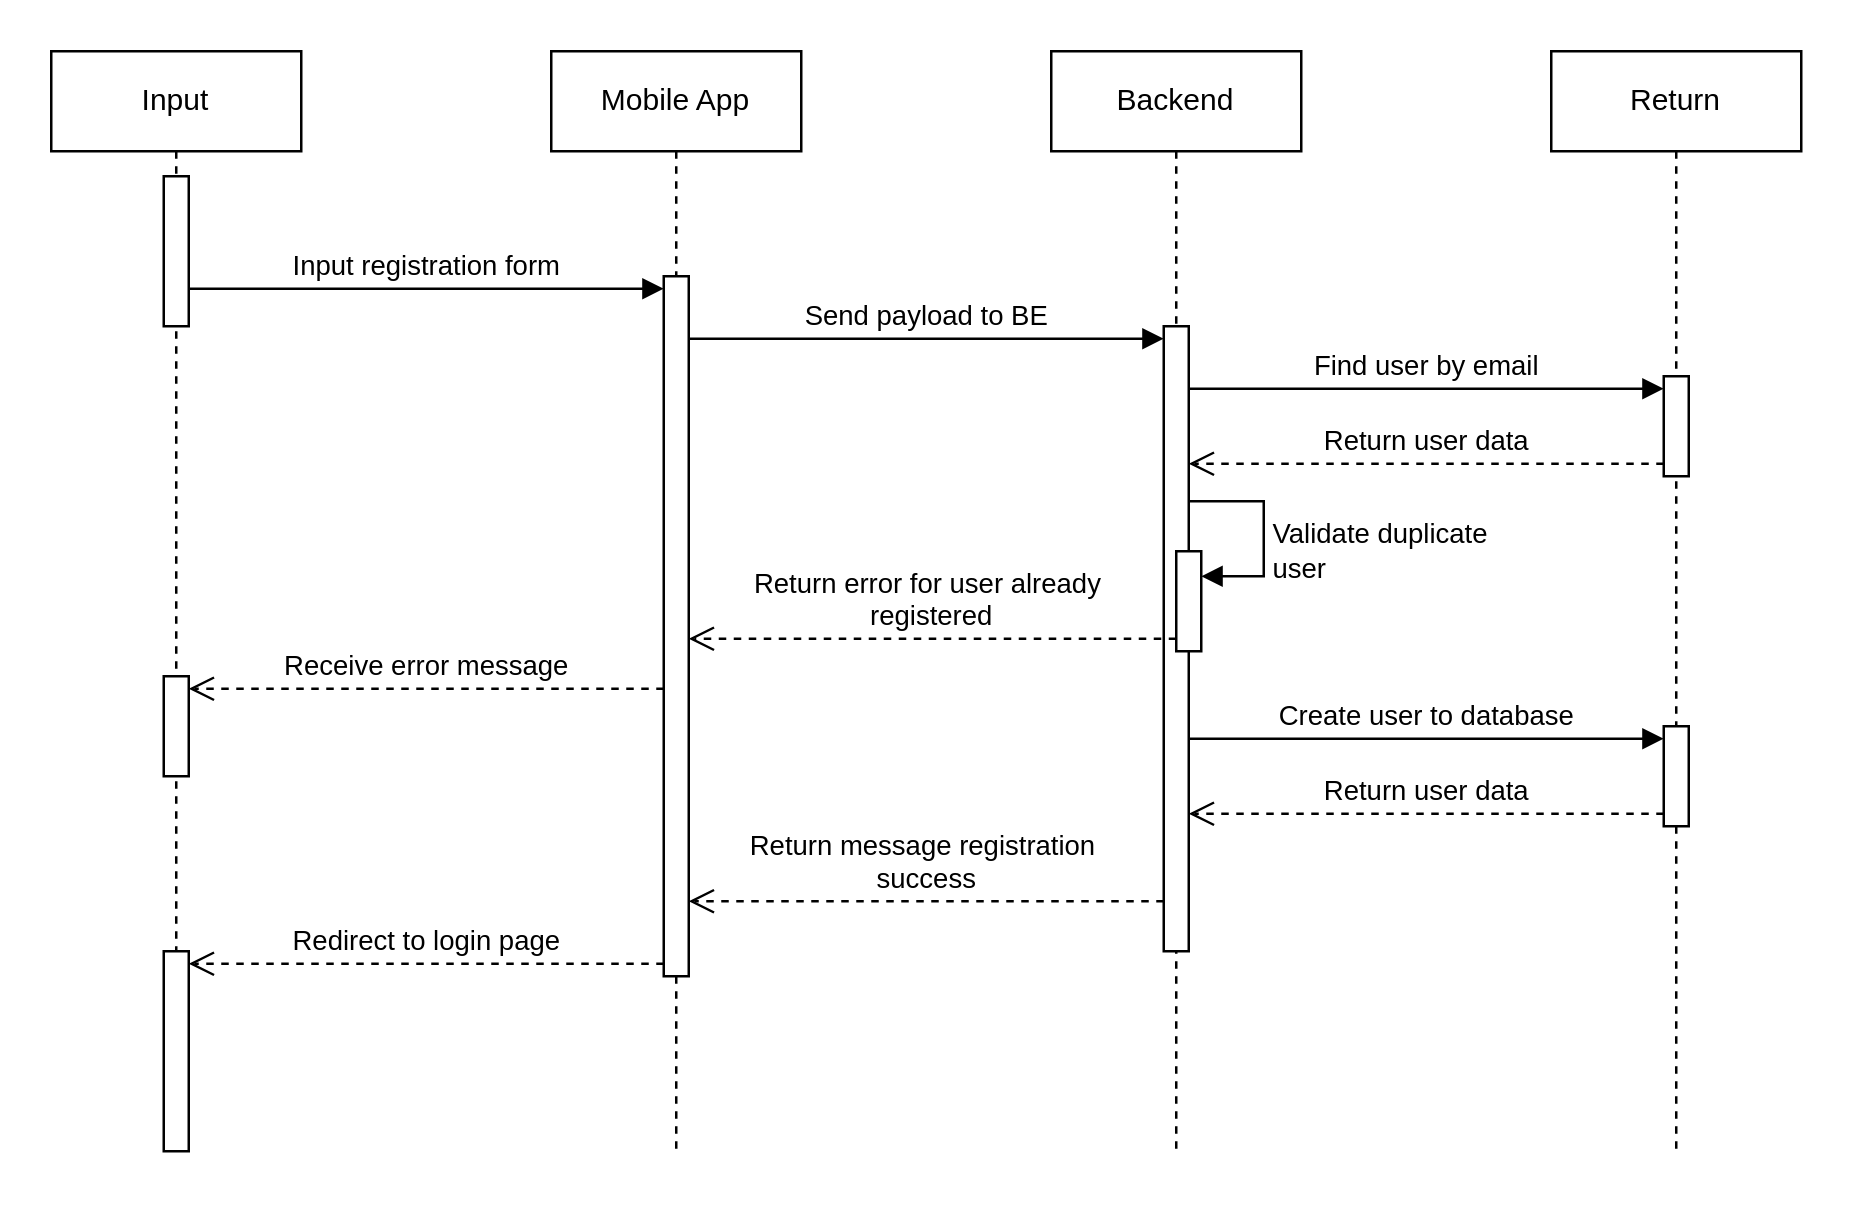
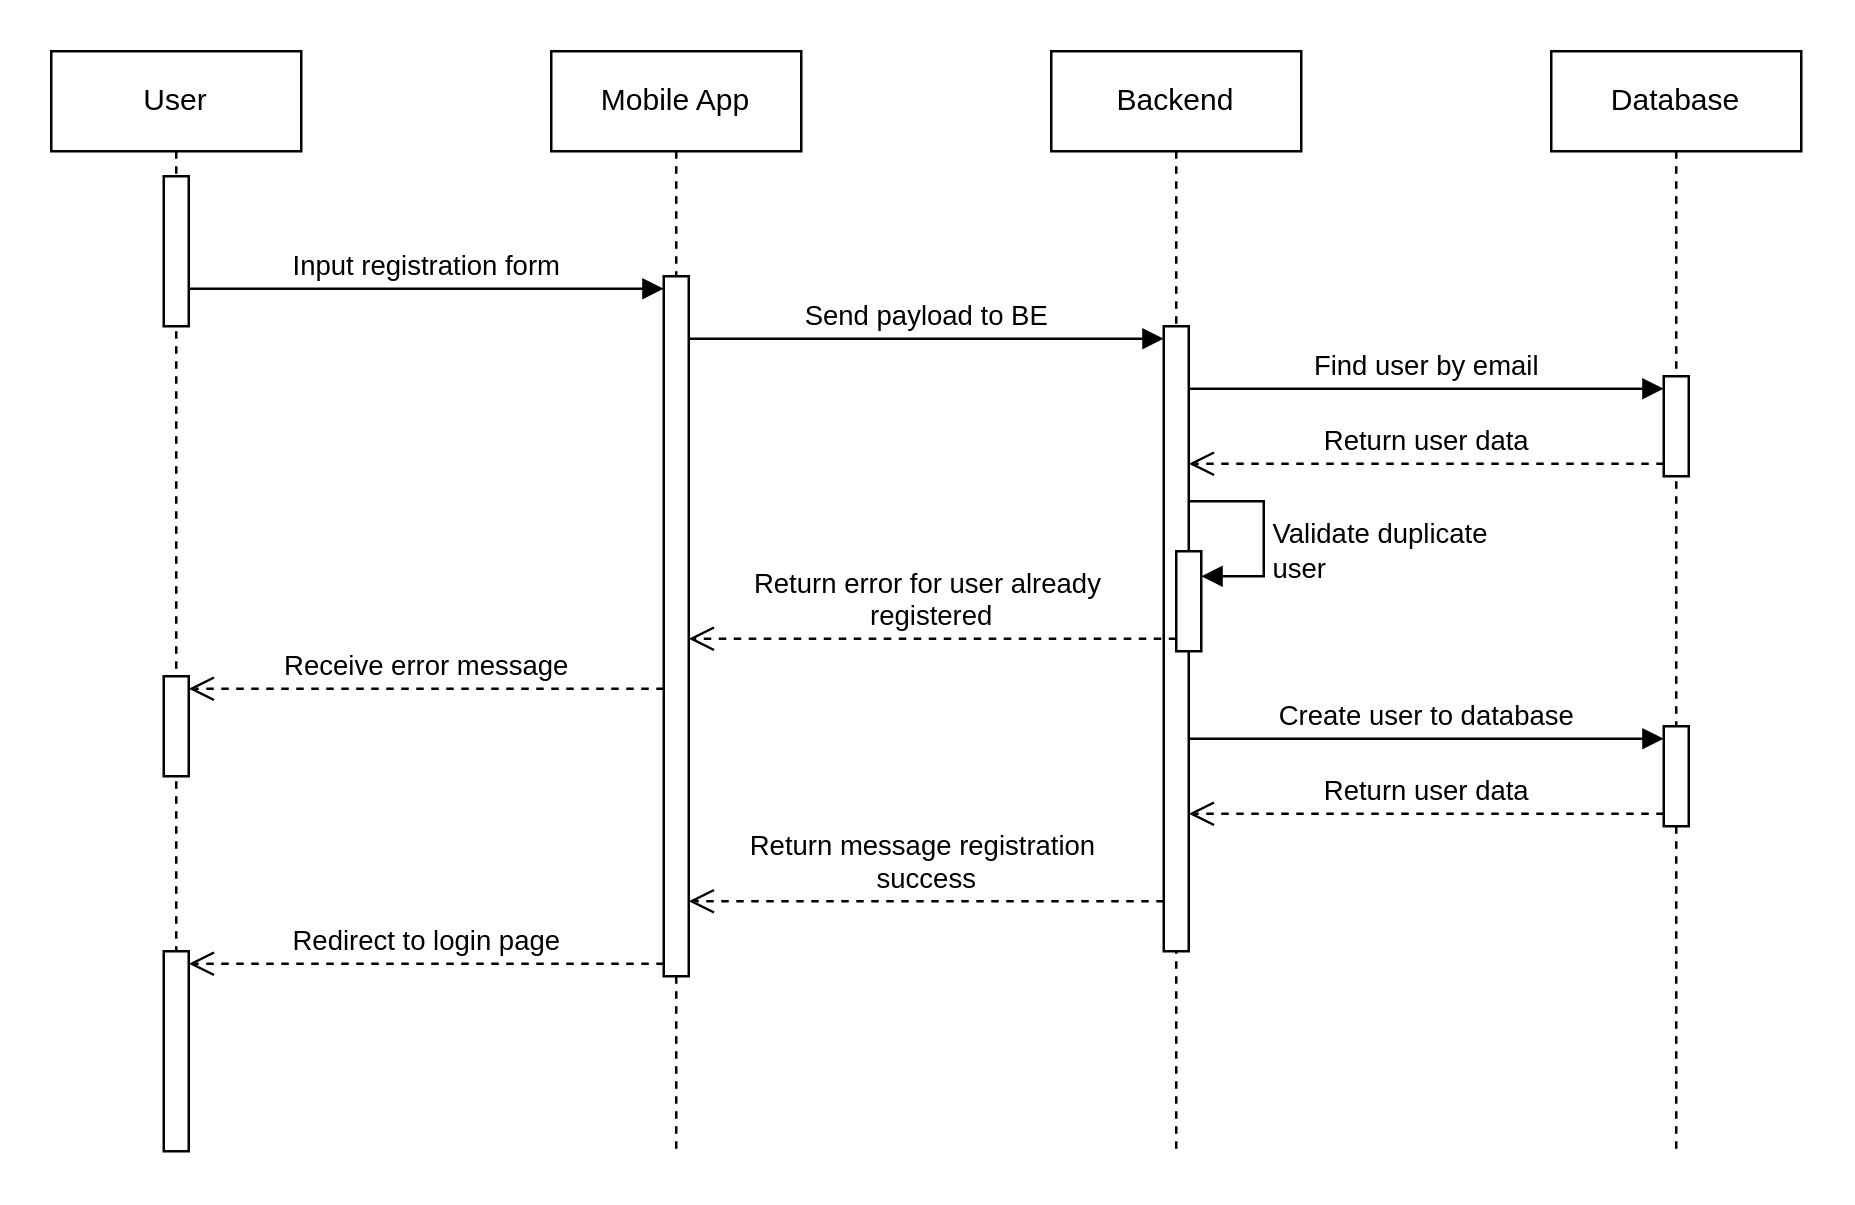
(176, 101) -> (176, 101)
(1676, 101) -> (1676, 101)
